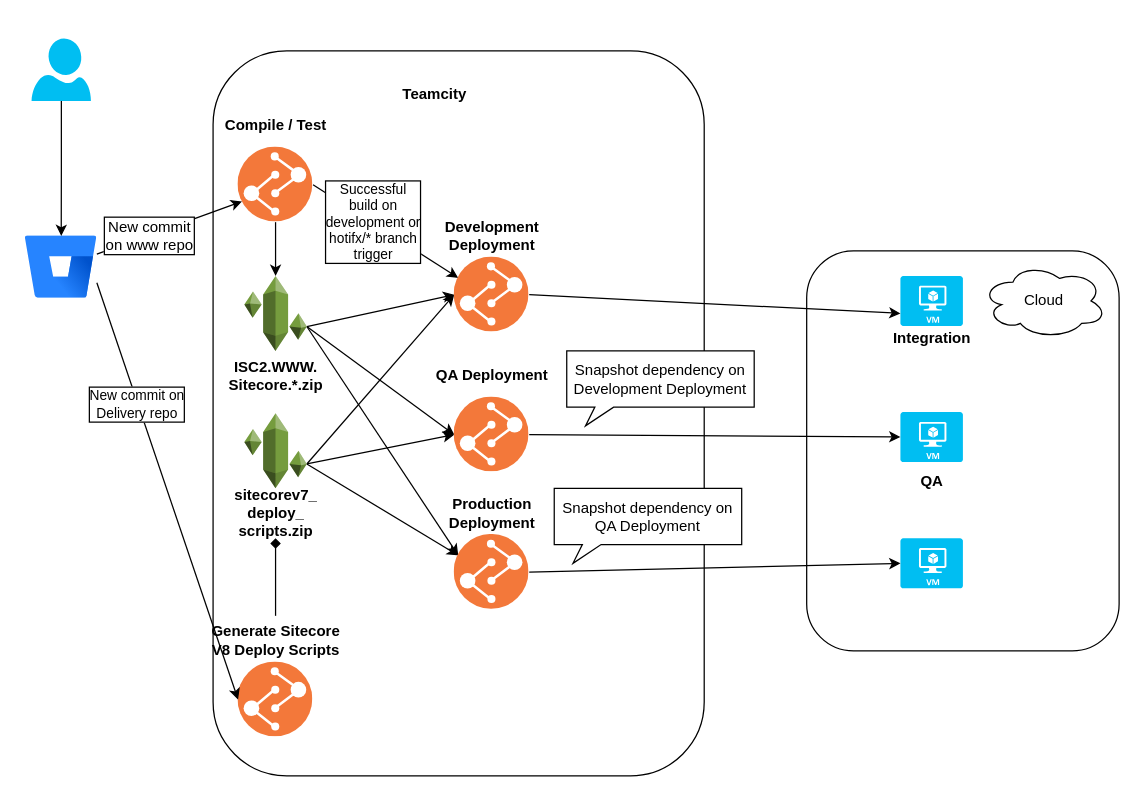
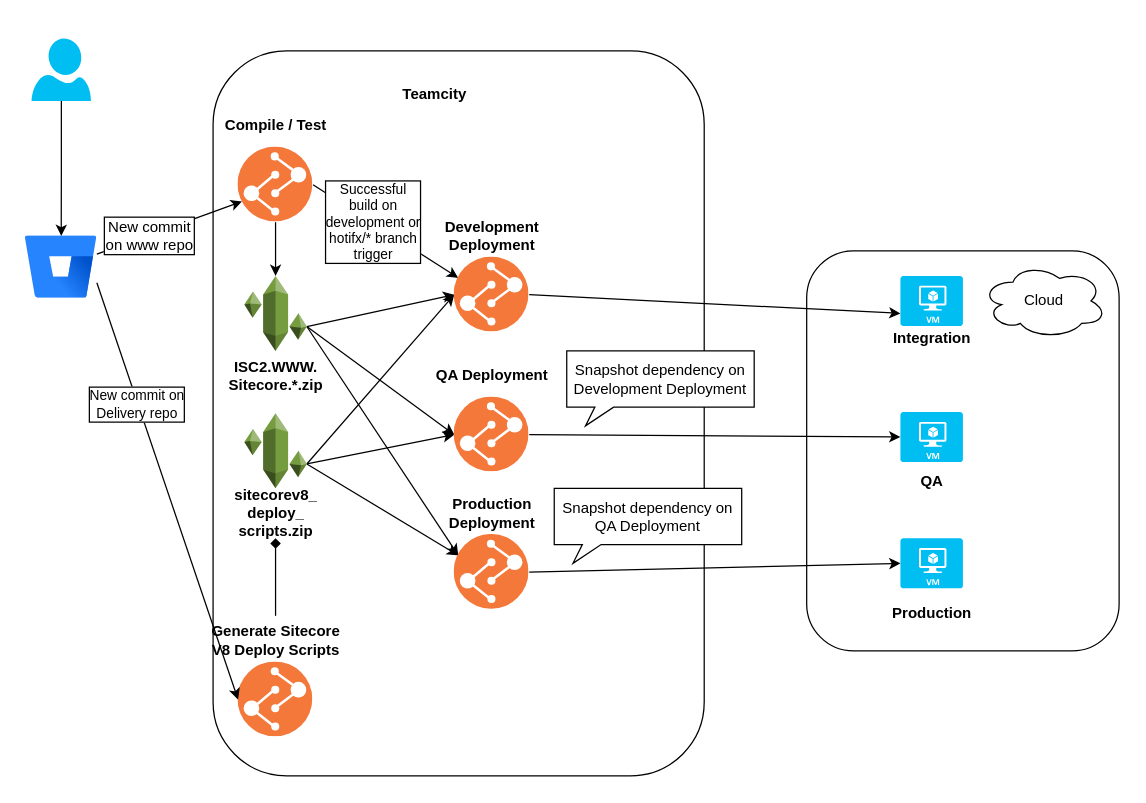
(276, 513) -> (276, 513)
none -> (932, 613)
